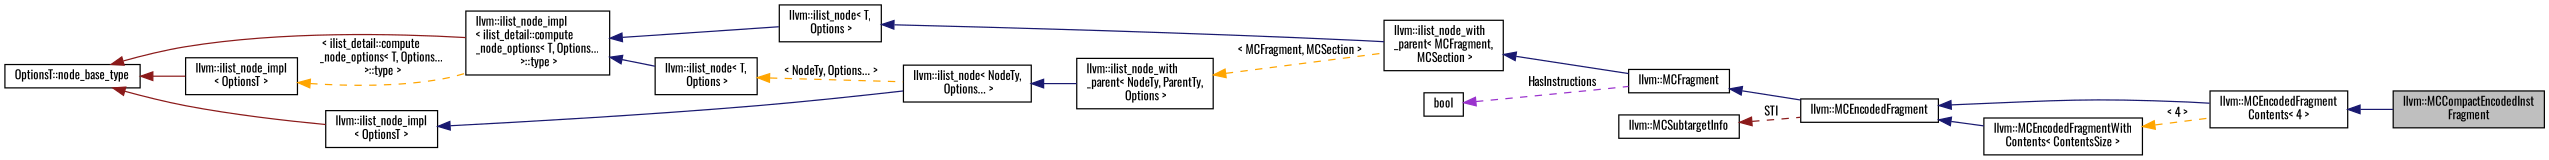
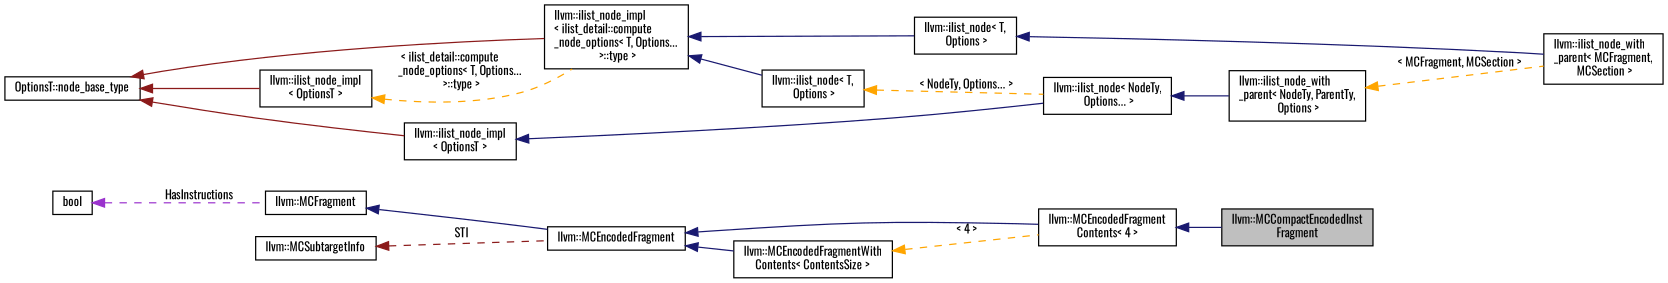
(1572, 65) -> none
